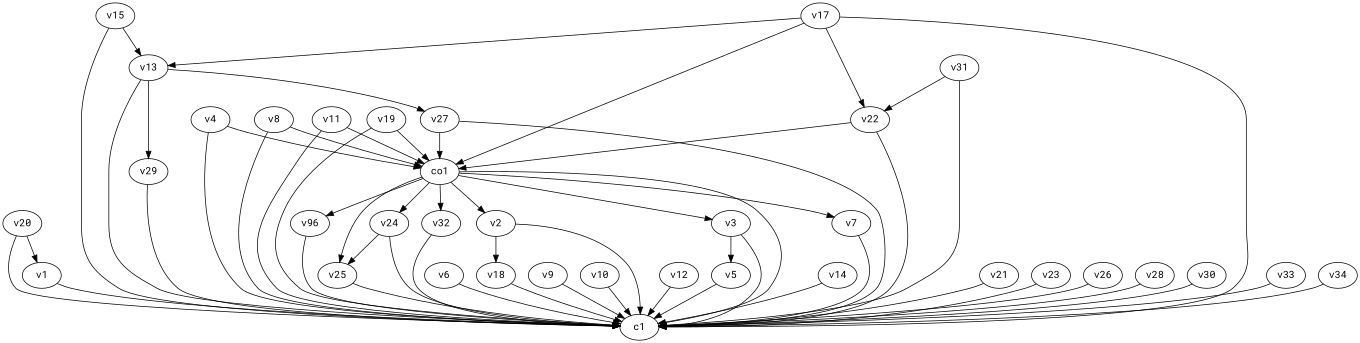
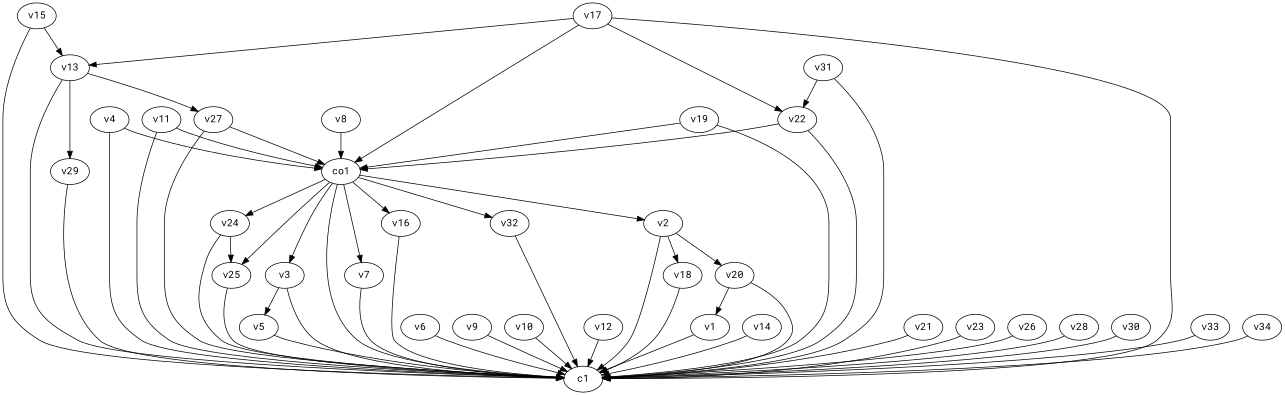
(310, 223) -> (401, 223)
none -> (696, 247)
(262, 290) -> none
